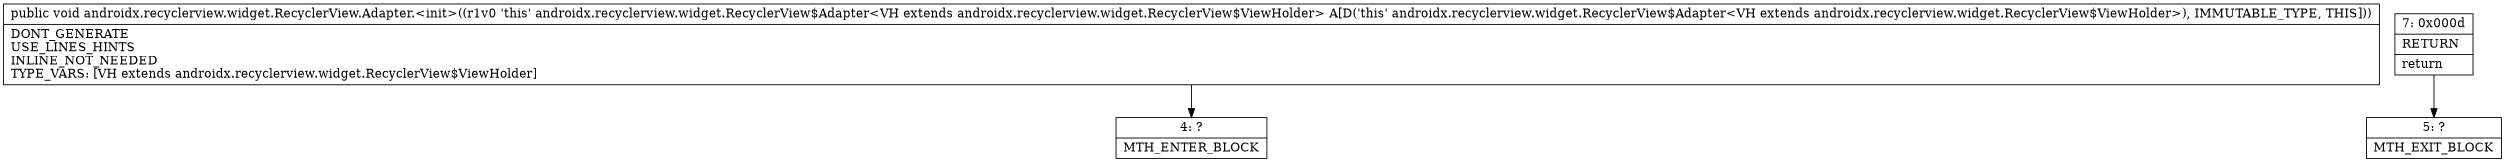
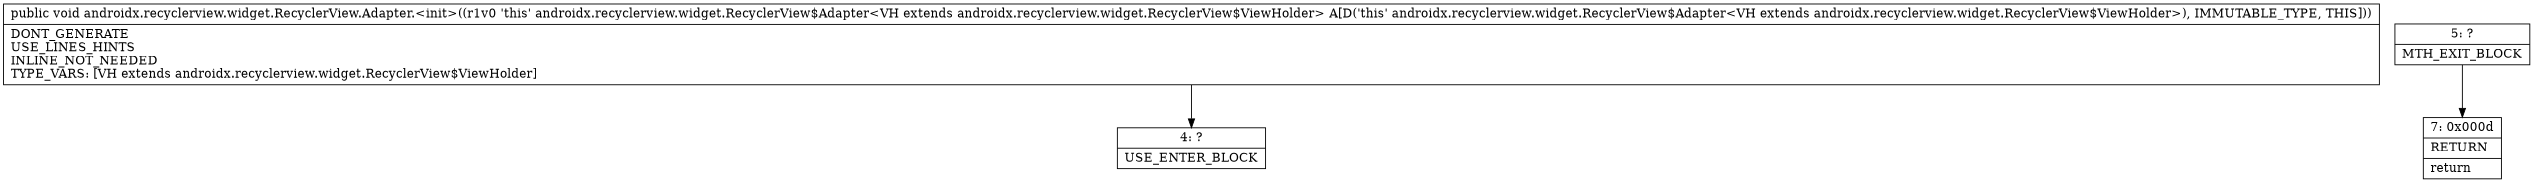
(2434, 92) -> (2462, 87)
(1191, 148) -> (1191, 158)
